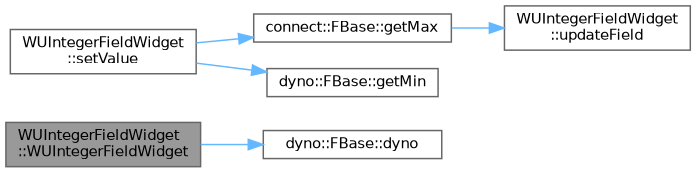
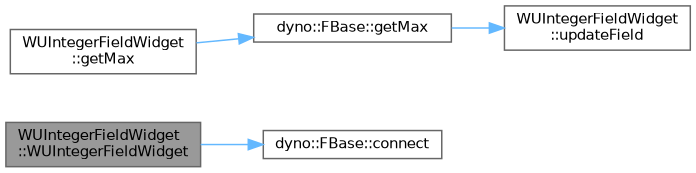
(353, 28) -> (353, 28)
(103, 52) -> (103, 52)
(353, 83) -> none
(353, 145) -> (353, 145)
